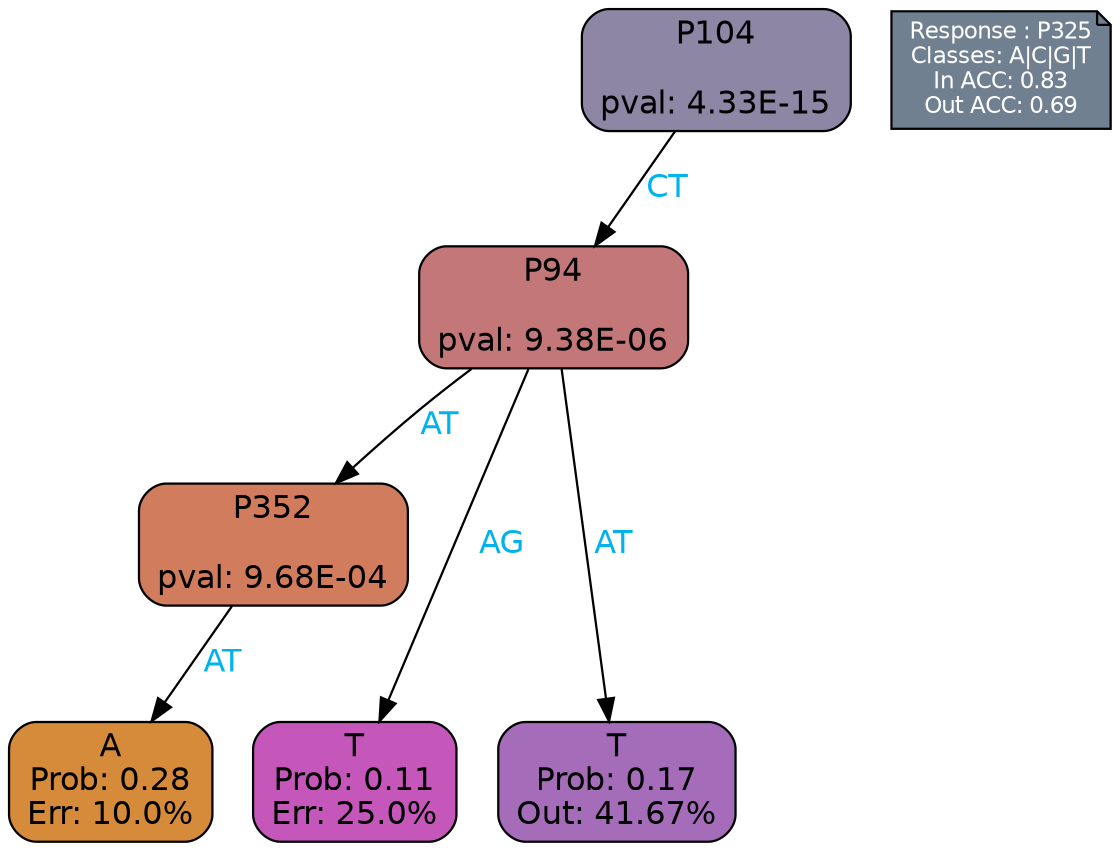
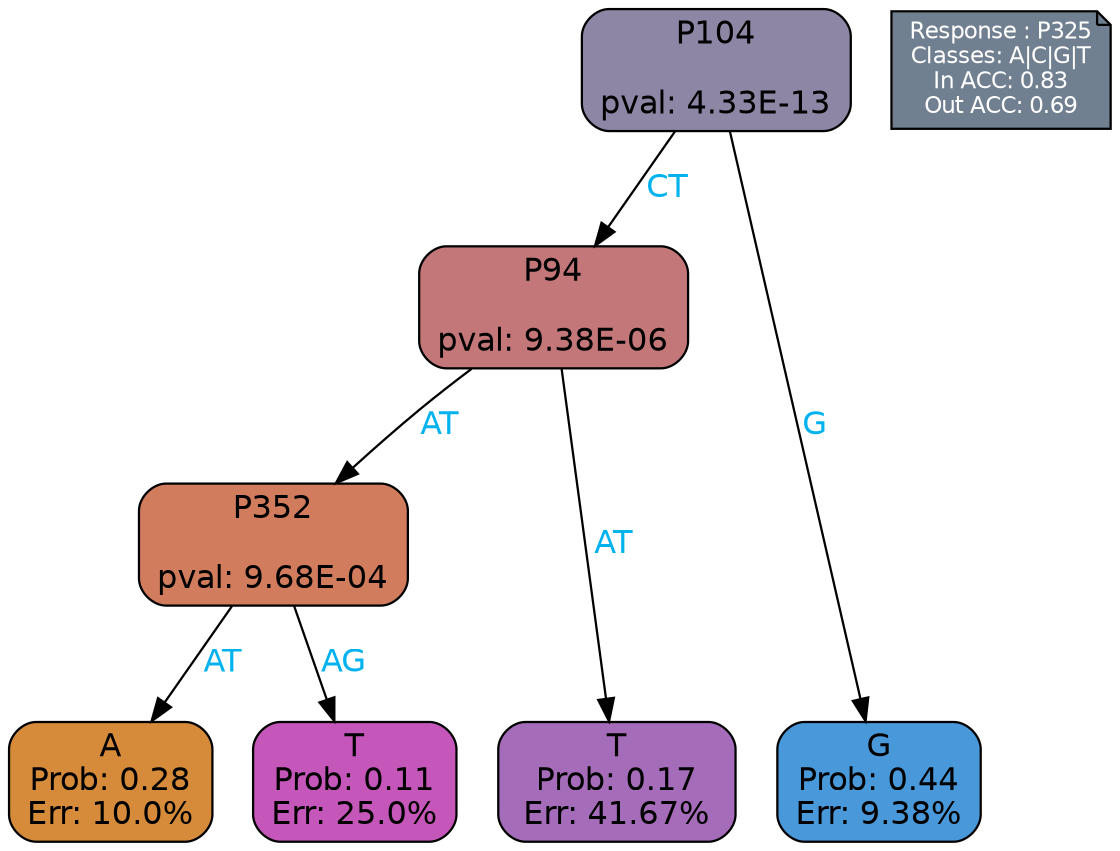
(716, 70) -> (716, 70)
(458, 535) -> (310, 653)
(617, 782) -> (617, 782)
none -> (879, 782)
